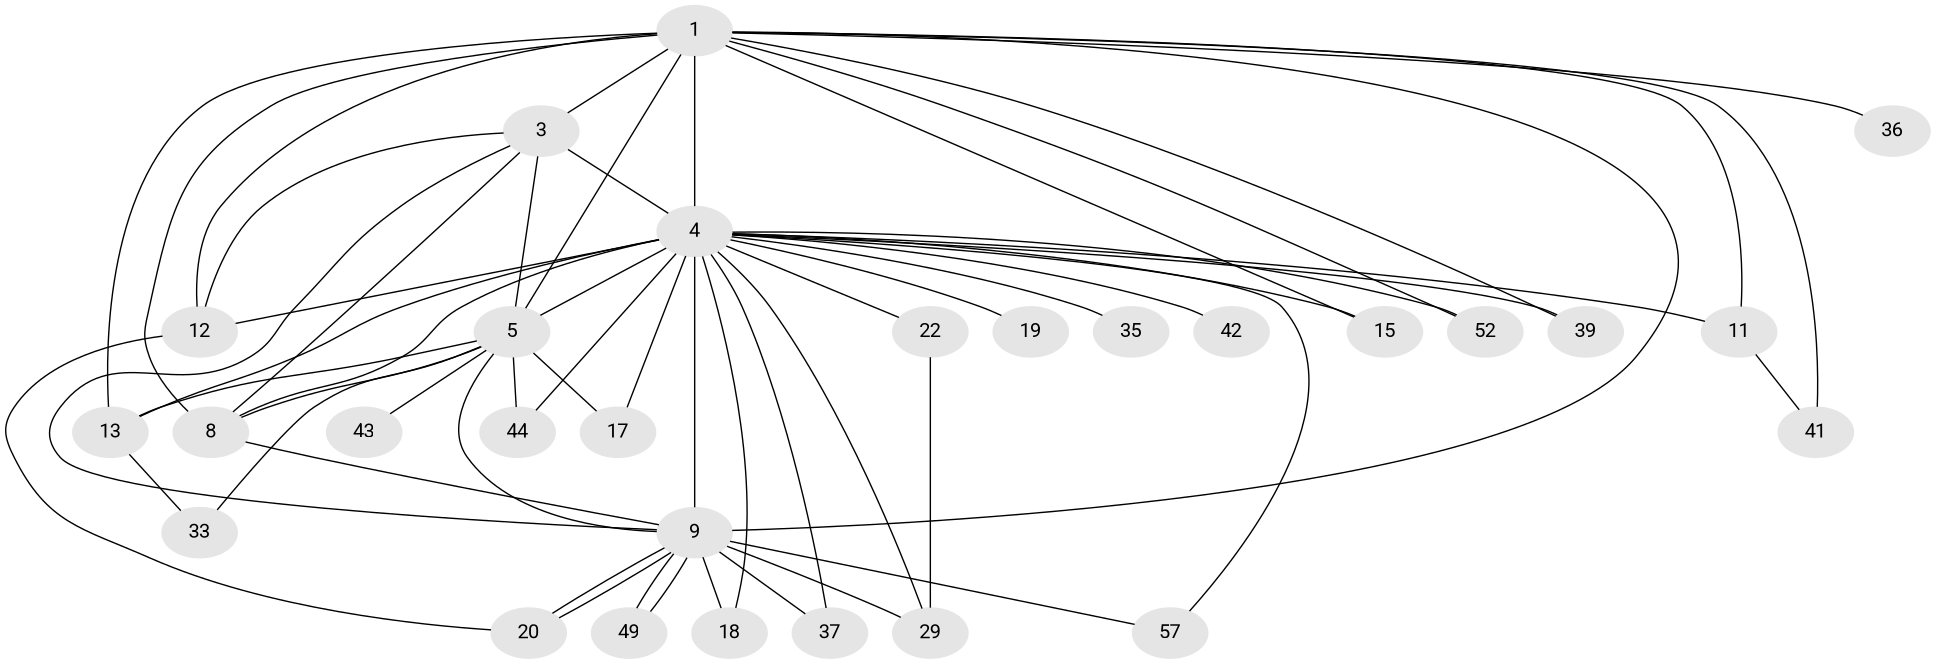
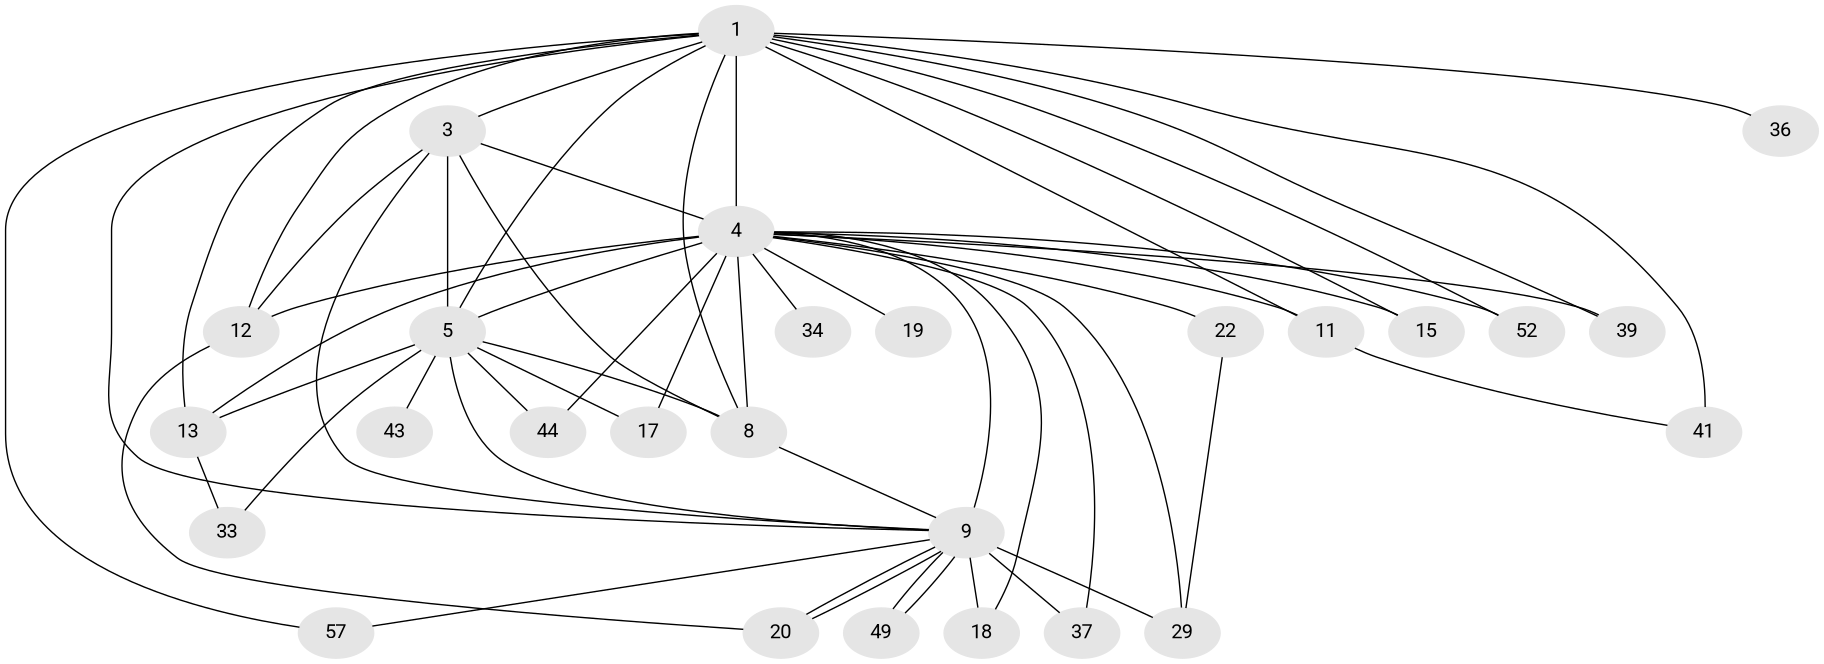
(1285, 312) -> (52, 166)
(1131, 332) -> (813, 332)
(1232, 332) -> none
